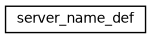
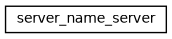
(76, 19) -> (86, 19)
